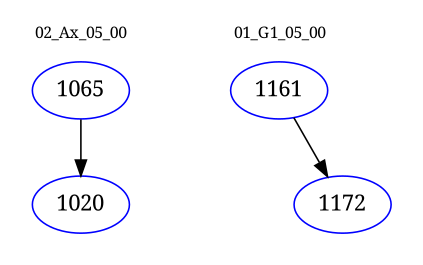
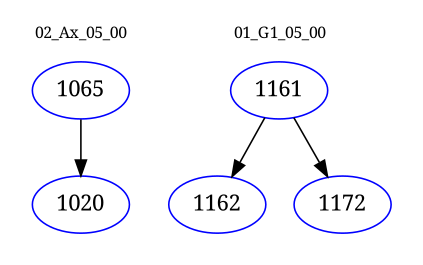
none -> (217, 205)
